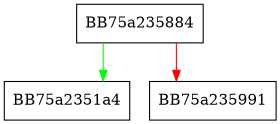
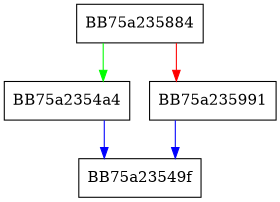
(67, 101) -> (67, 101)
none -> (140, 178)
